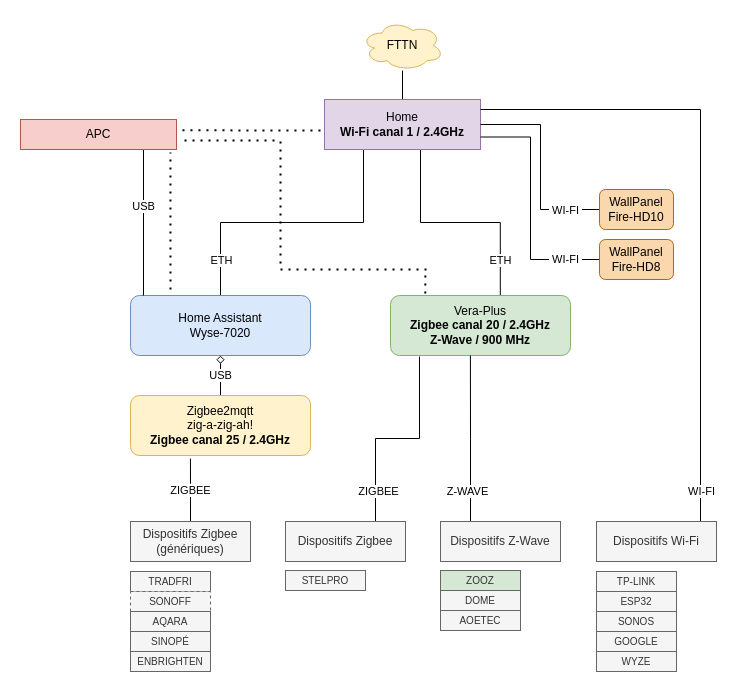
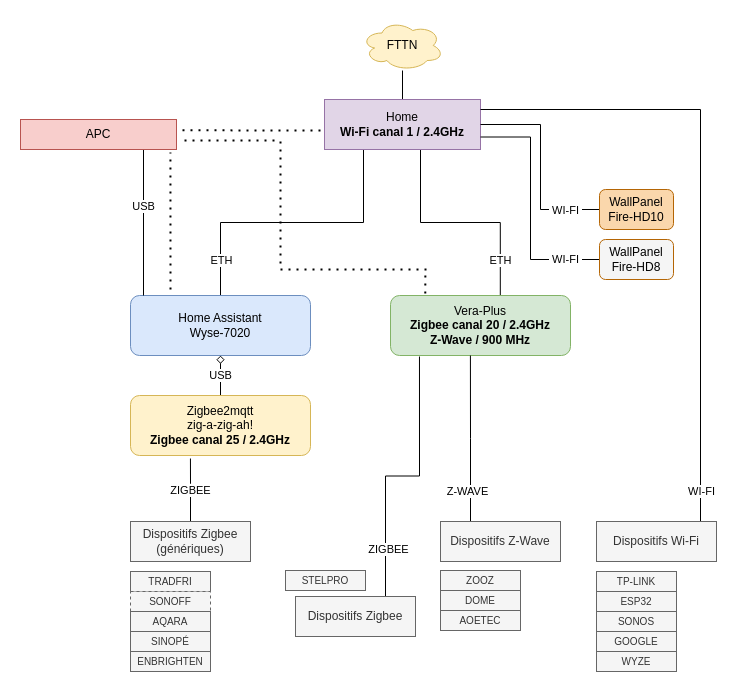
(637, 260) -> (637, 260)
(346, 542) -> (356, 617)
(481, 581) -> (481, 581)
